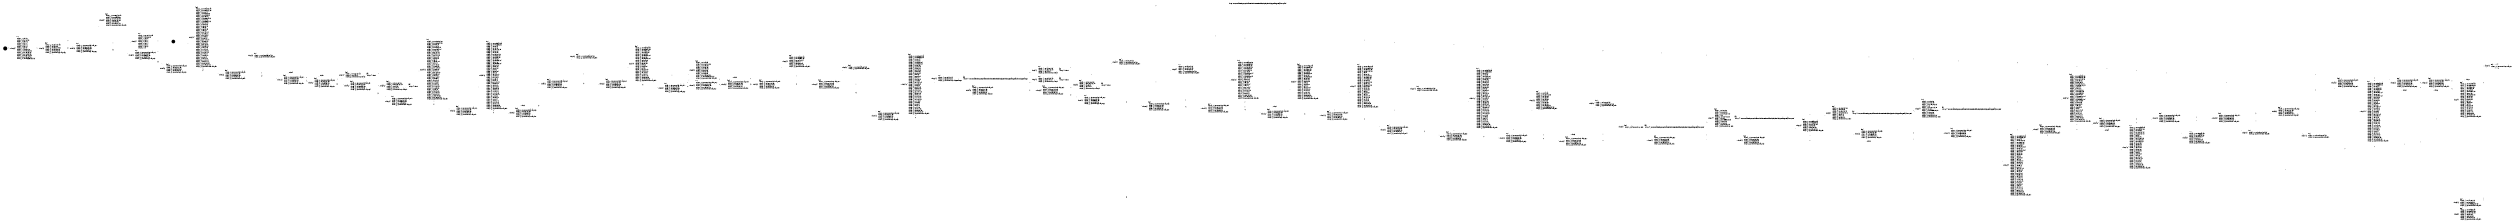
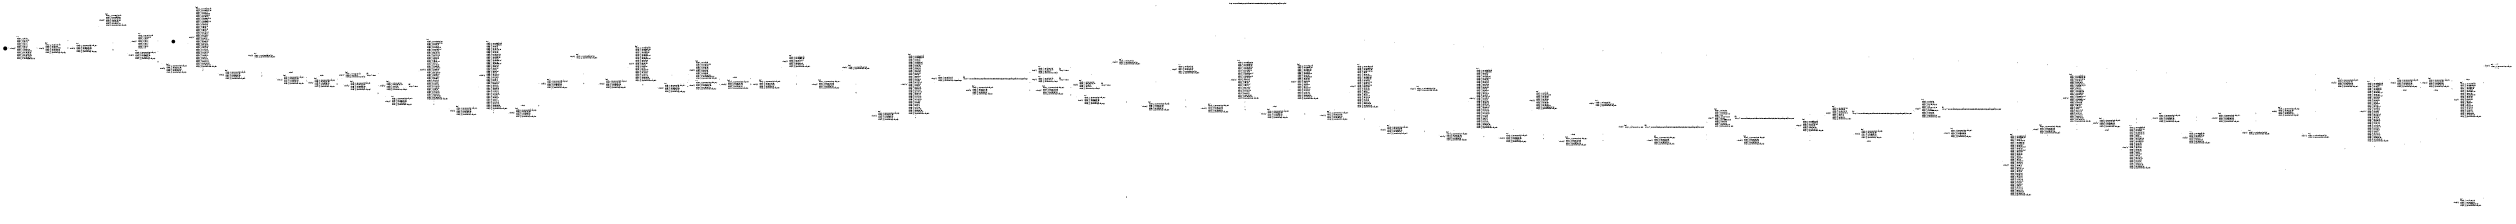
(2467, 214) -> none
